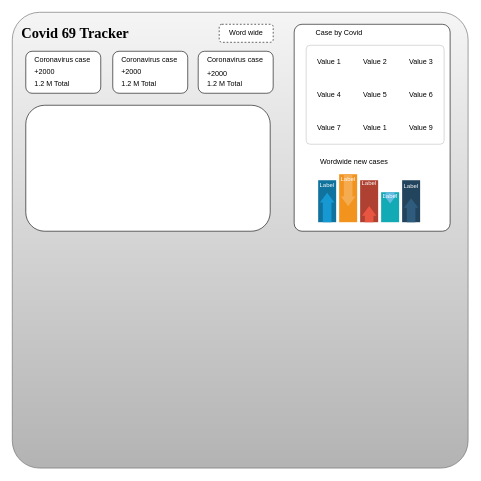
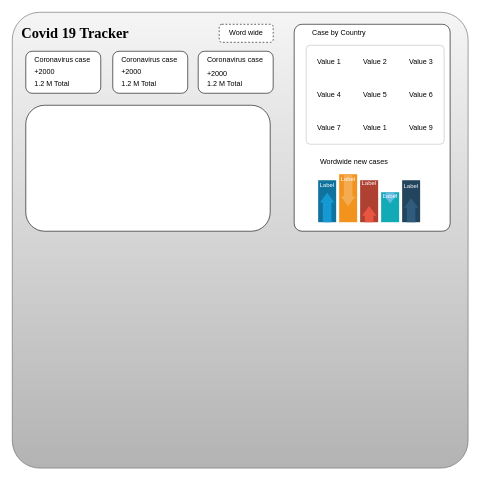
(75, 33) -> (75, 33)
(339, 33) -> (339, 33)
